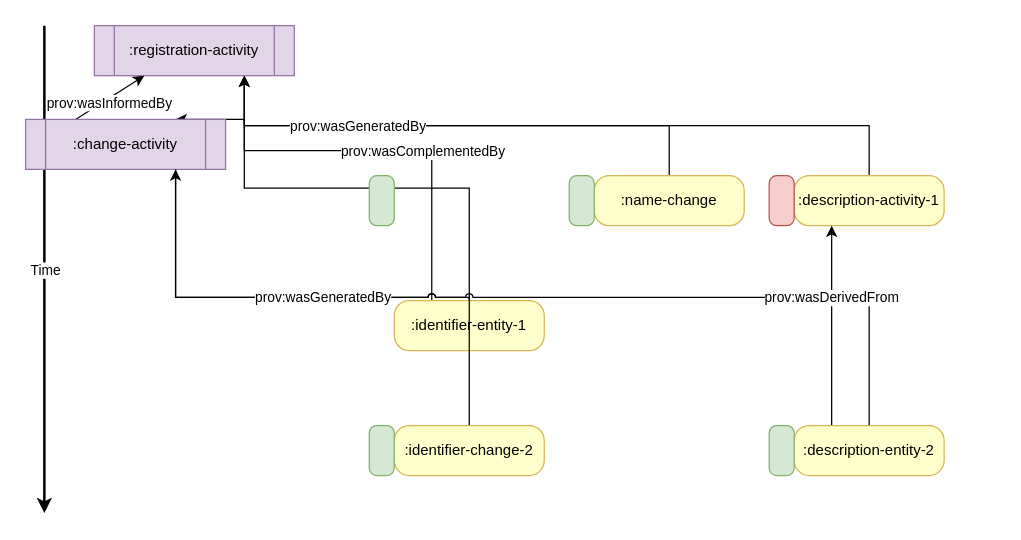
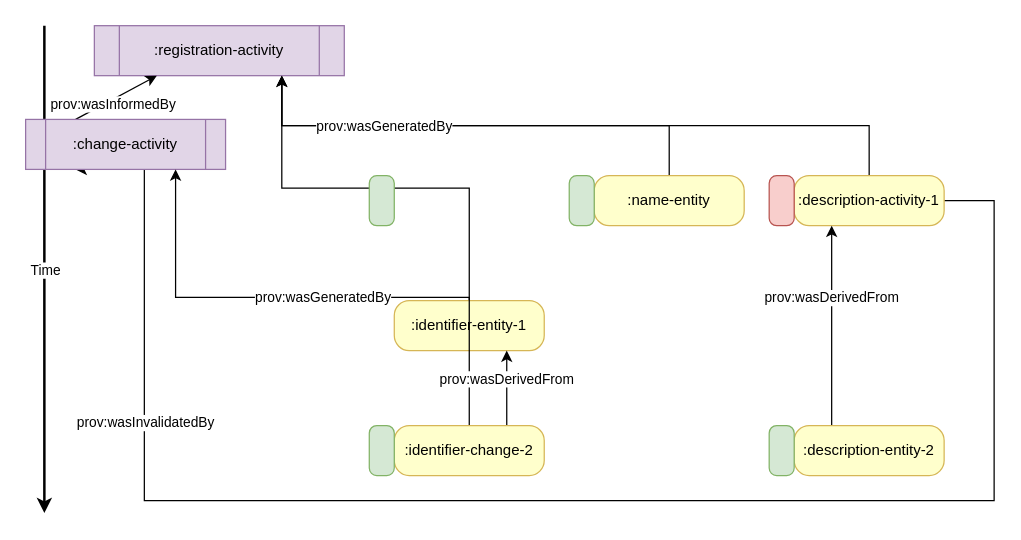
(194, 51) -> (219, 51)
(409, 151) -> none
(669, 201) -> (669, 201)
(466, 298) -> (434, 298)
(618, 298) -> none
none -> (507, 393)
none -> (578, 501)
